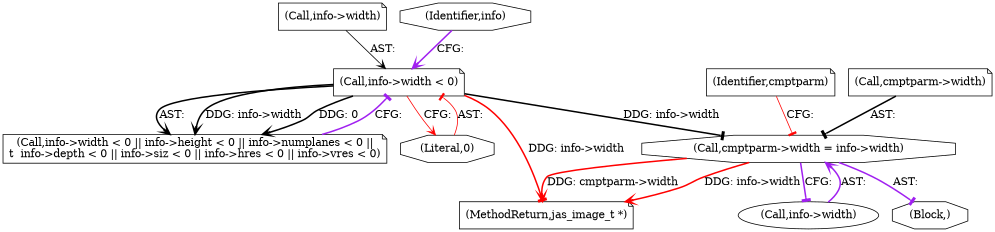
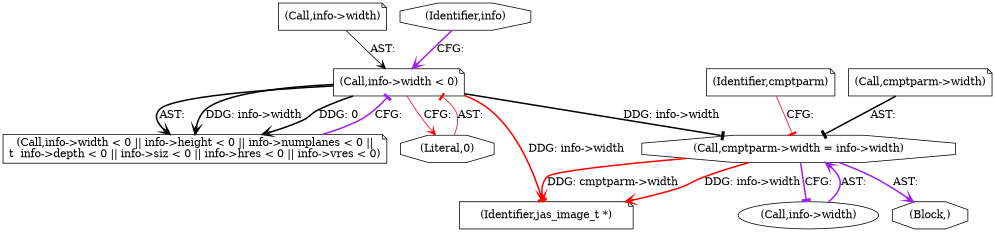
(876, 178) -> (876, 178)
(546, 215) -> (546, 215)
